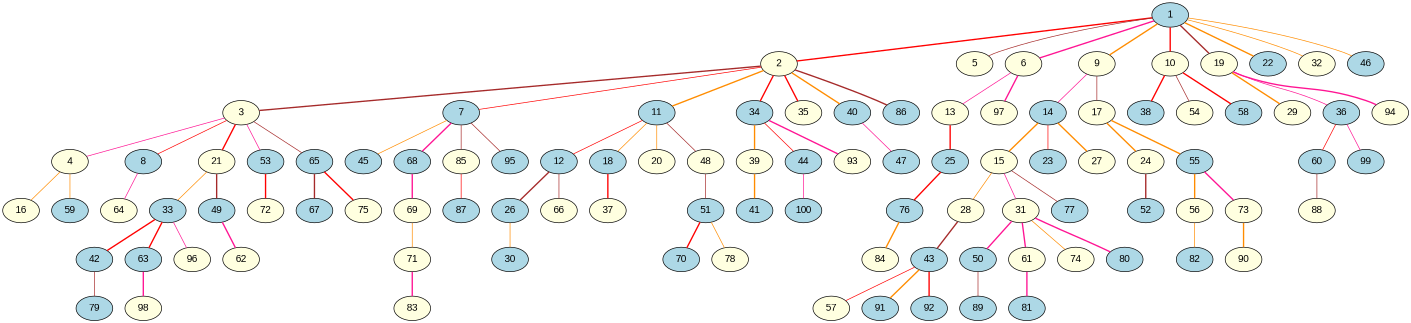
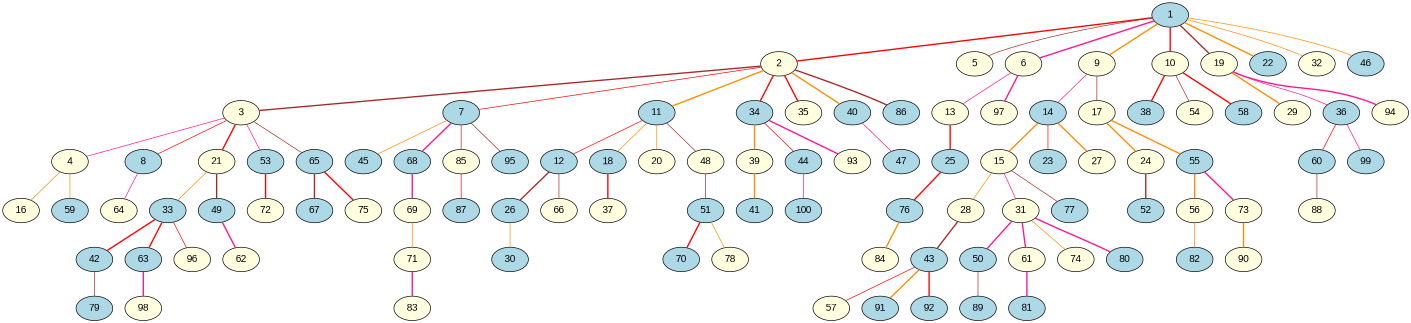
(180, 235) -> (180, 235)
